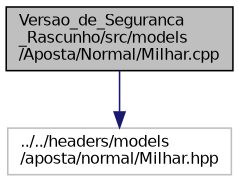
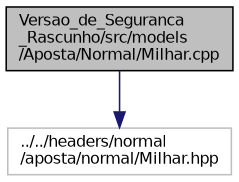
(120, 151) -> (120, 151)
